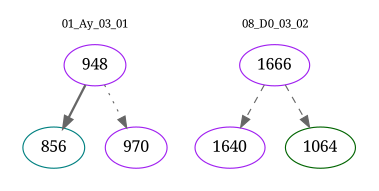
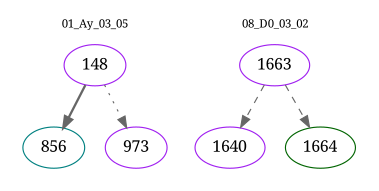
(95, 25) -> (95, 25)
(95, 65) -> (95, 65)
(275, 65) -> (275, 65)
(136, 148) -> (136, 148)
(320, 148) -> (320, 148)
